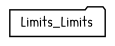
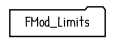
(58, 23) -> (58, 23)
